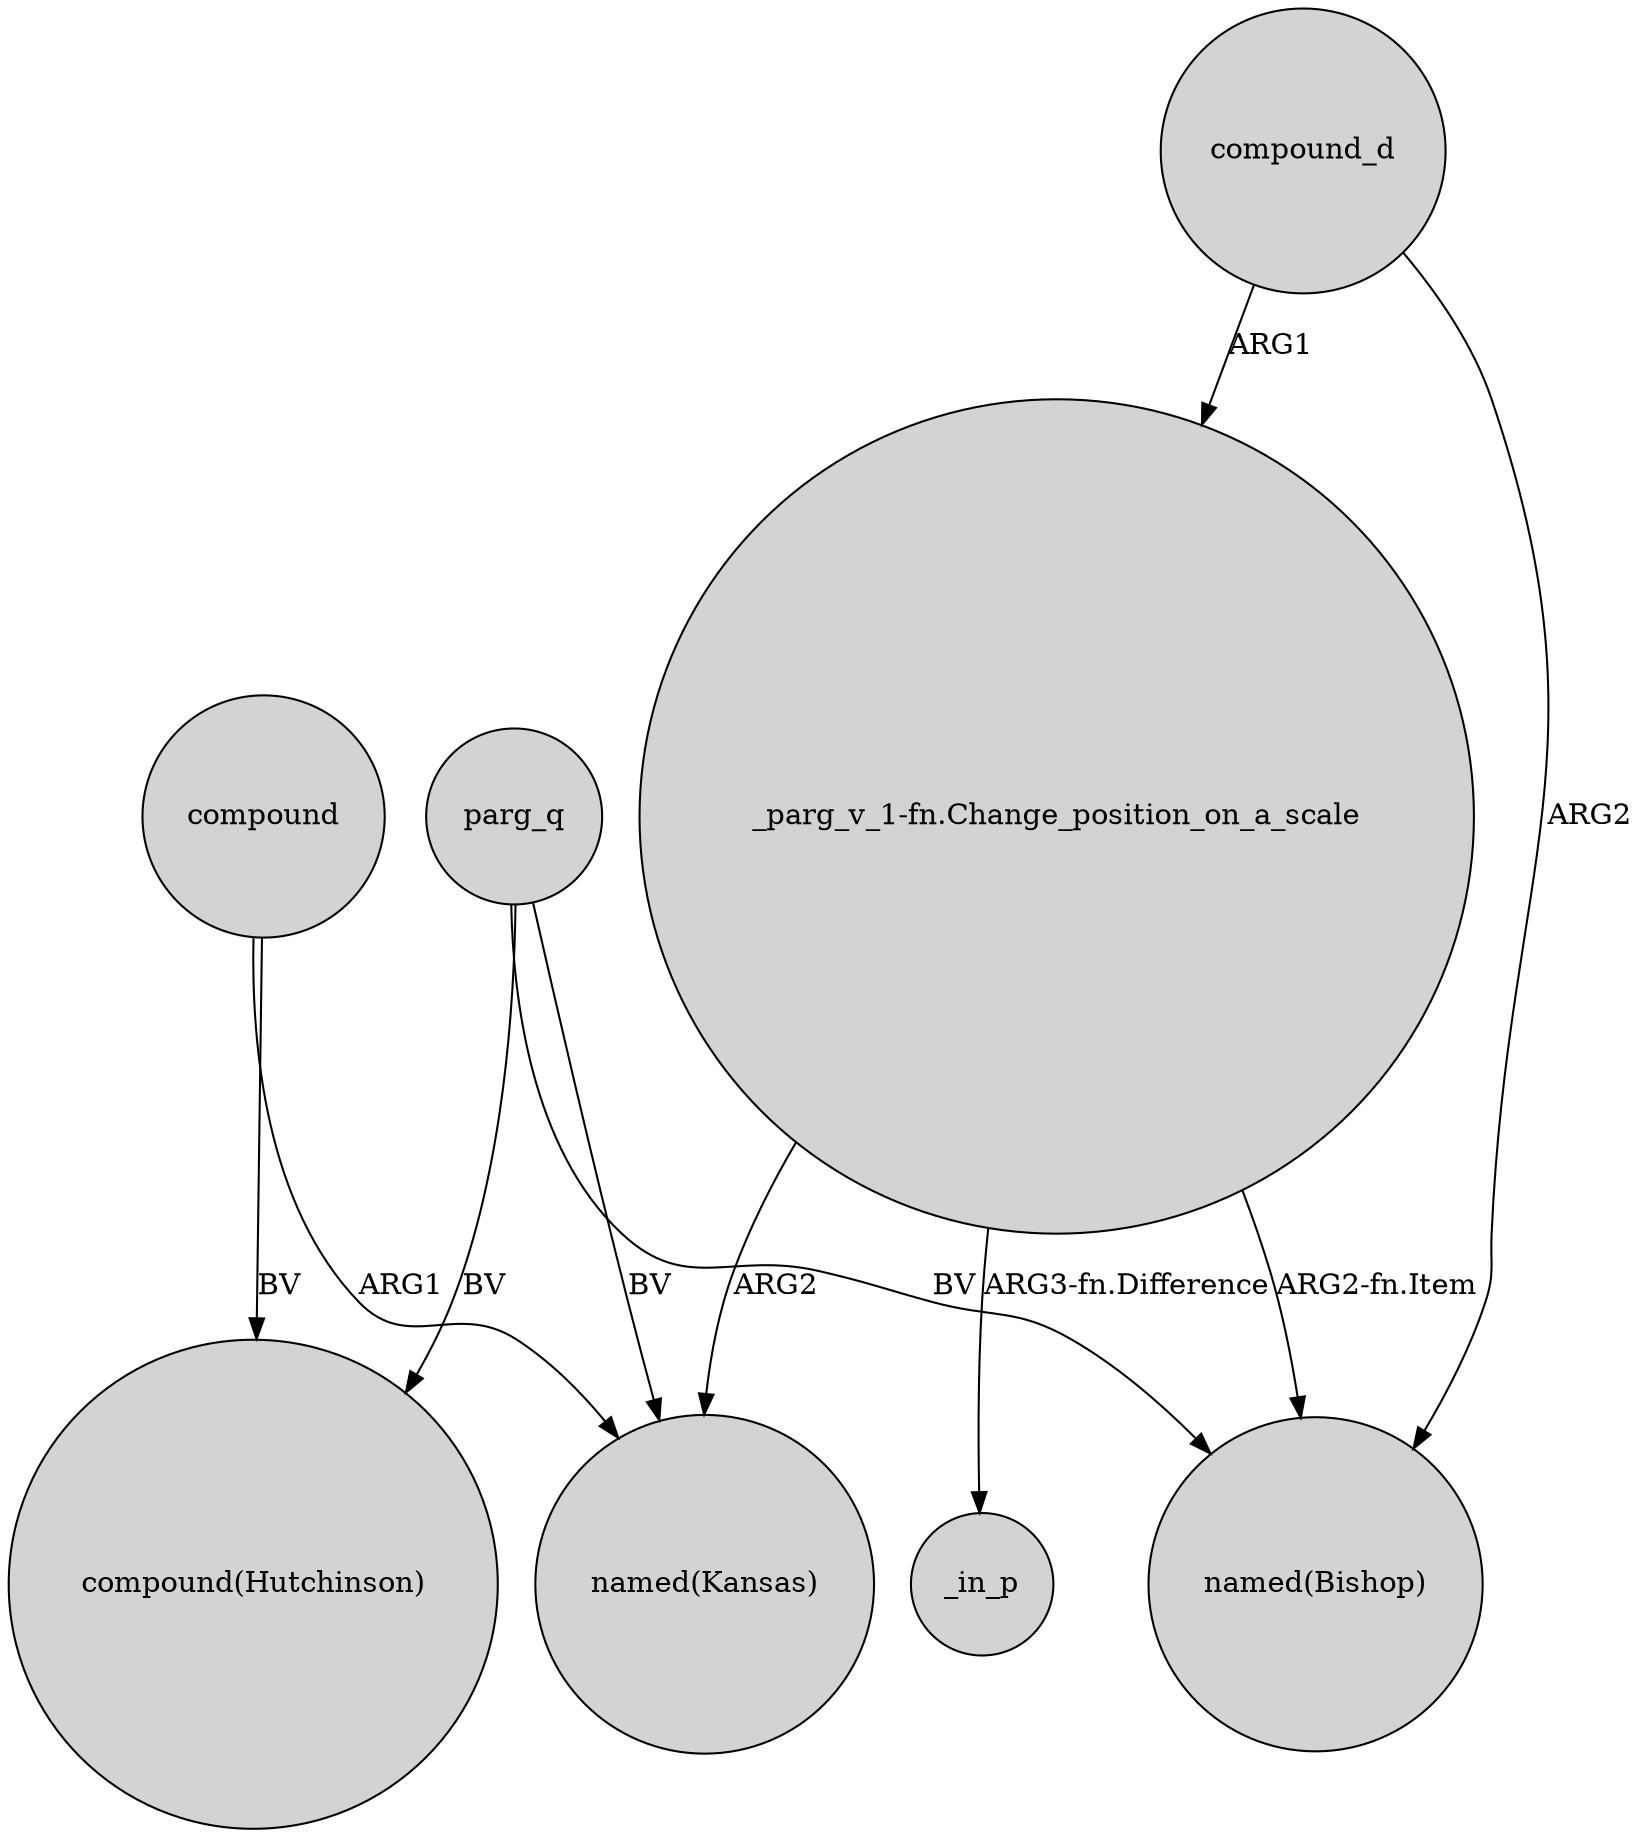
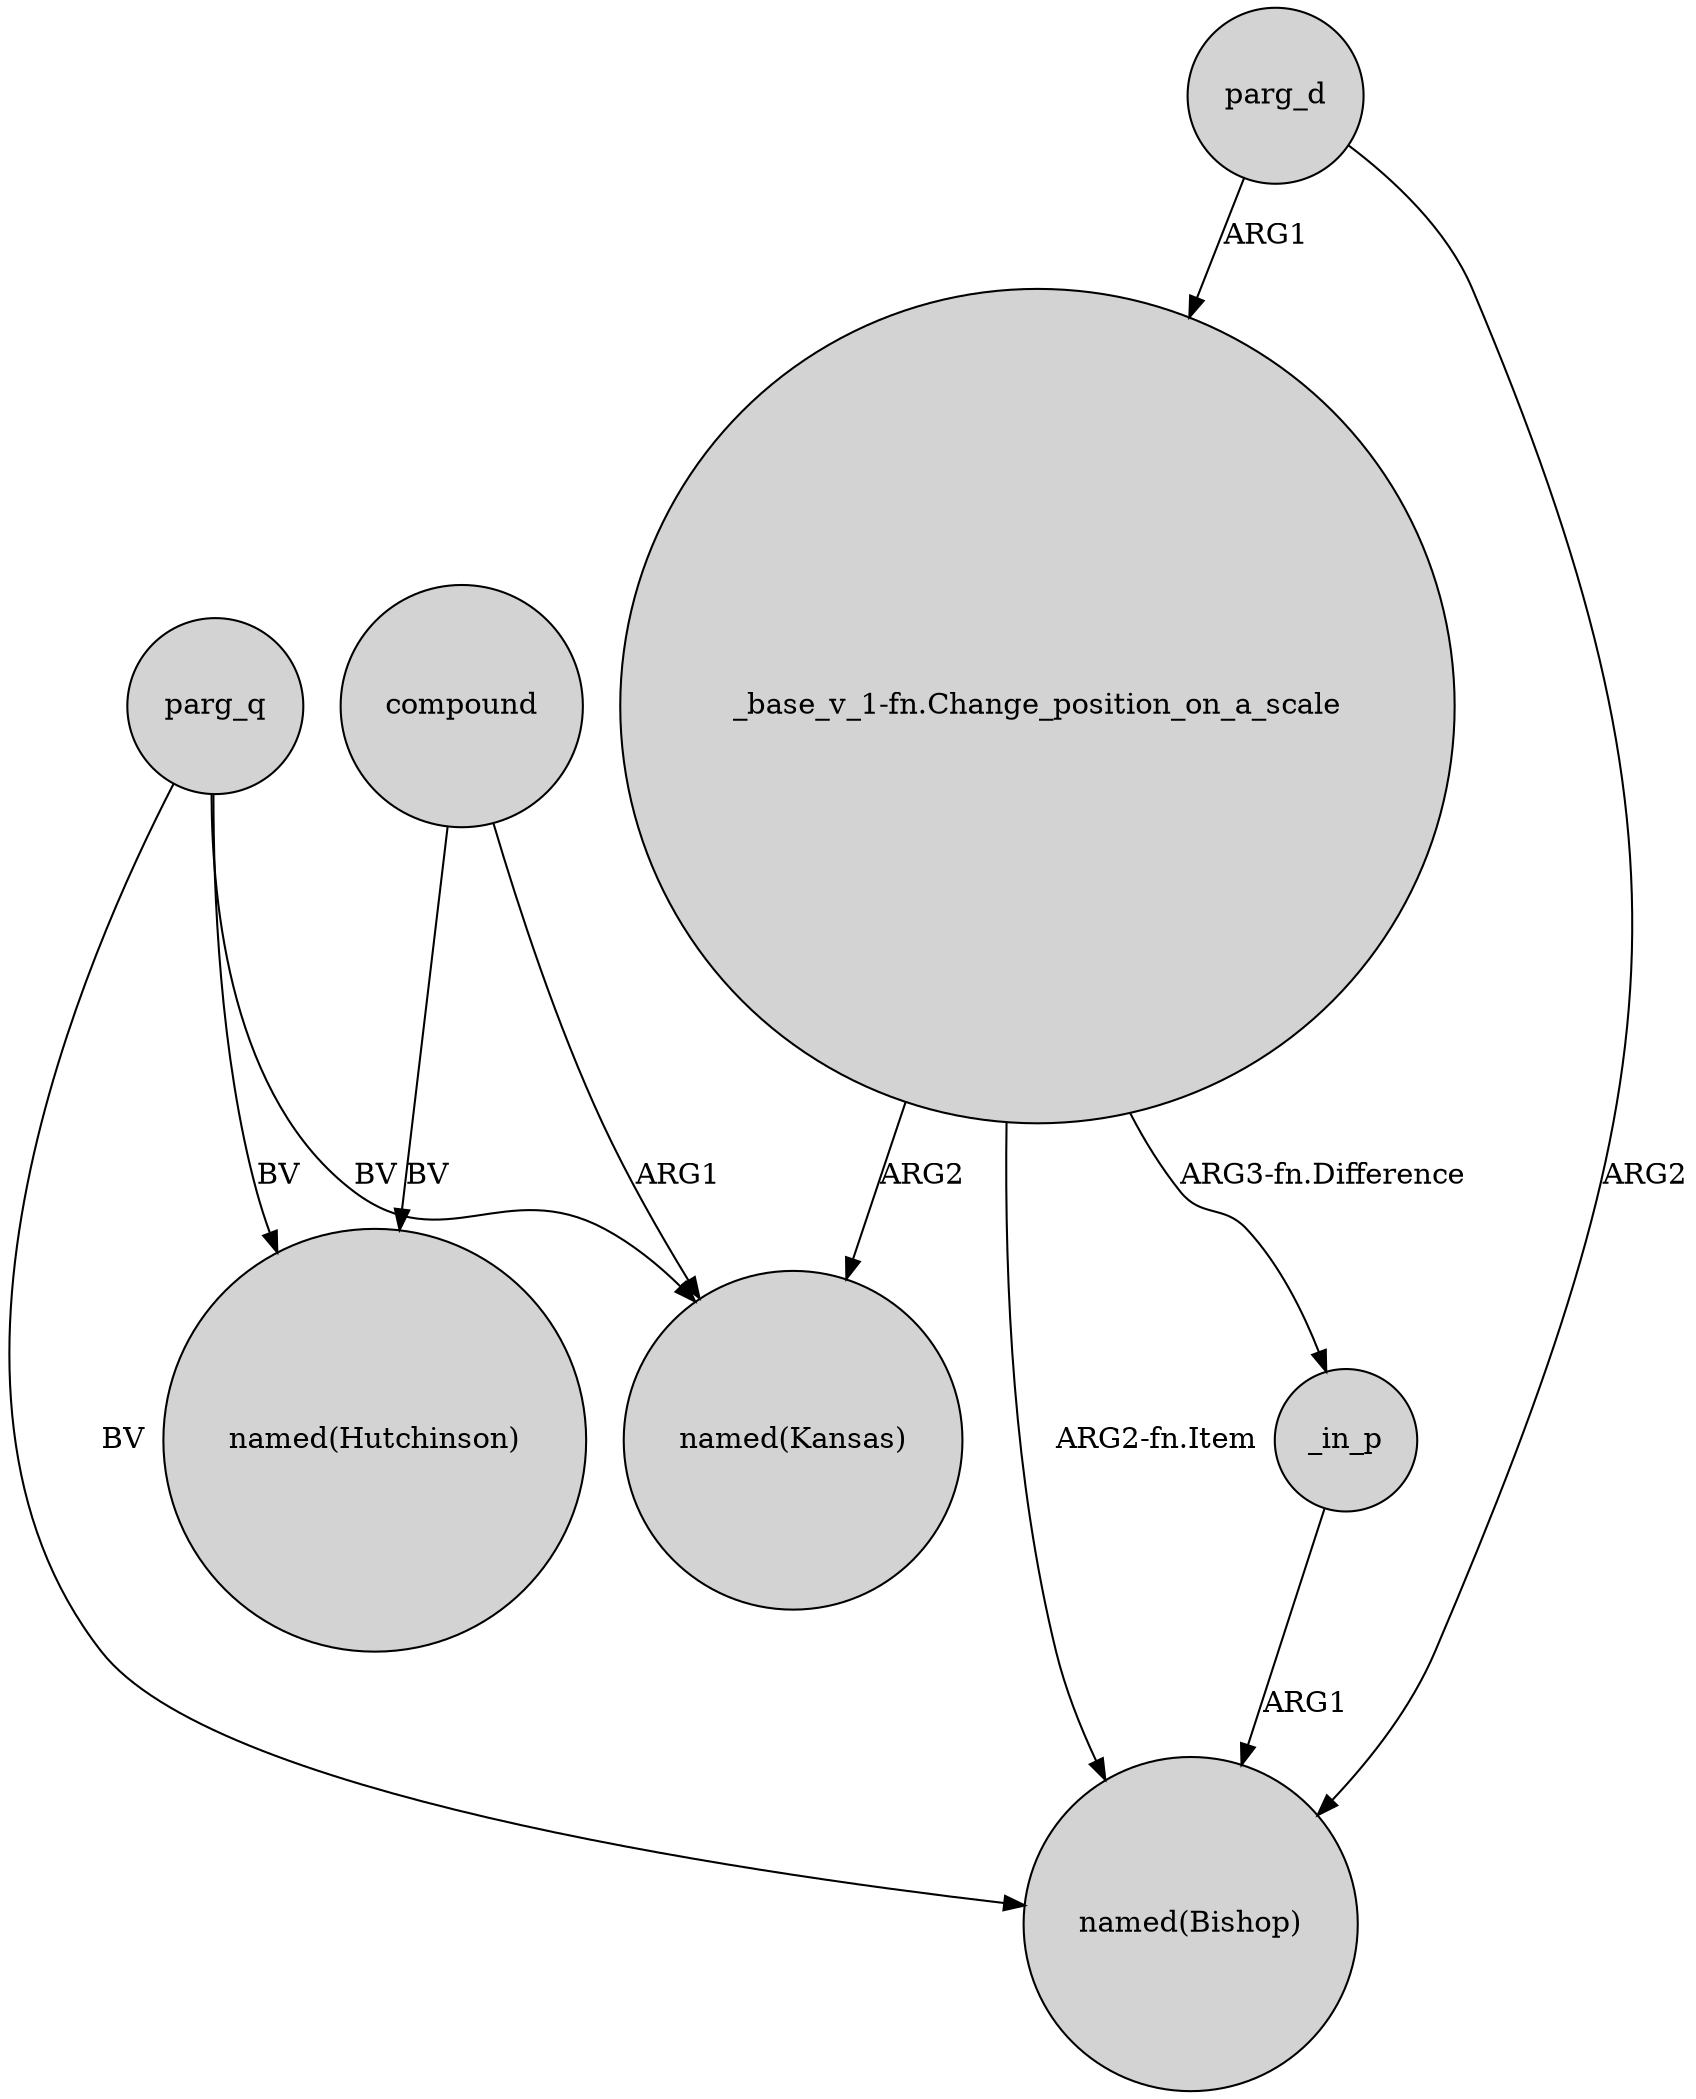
(1303, 151) -> (1276, 96)
(1057, 816) -> (1037, 706)
(253, 1584) -> (375, 1440)
none -> (1286, 1627)
